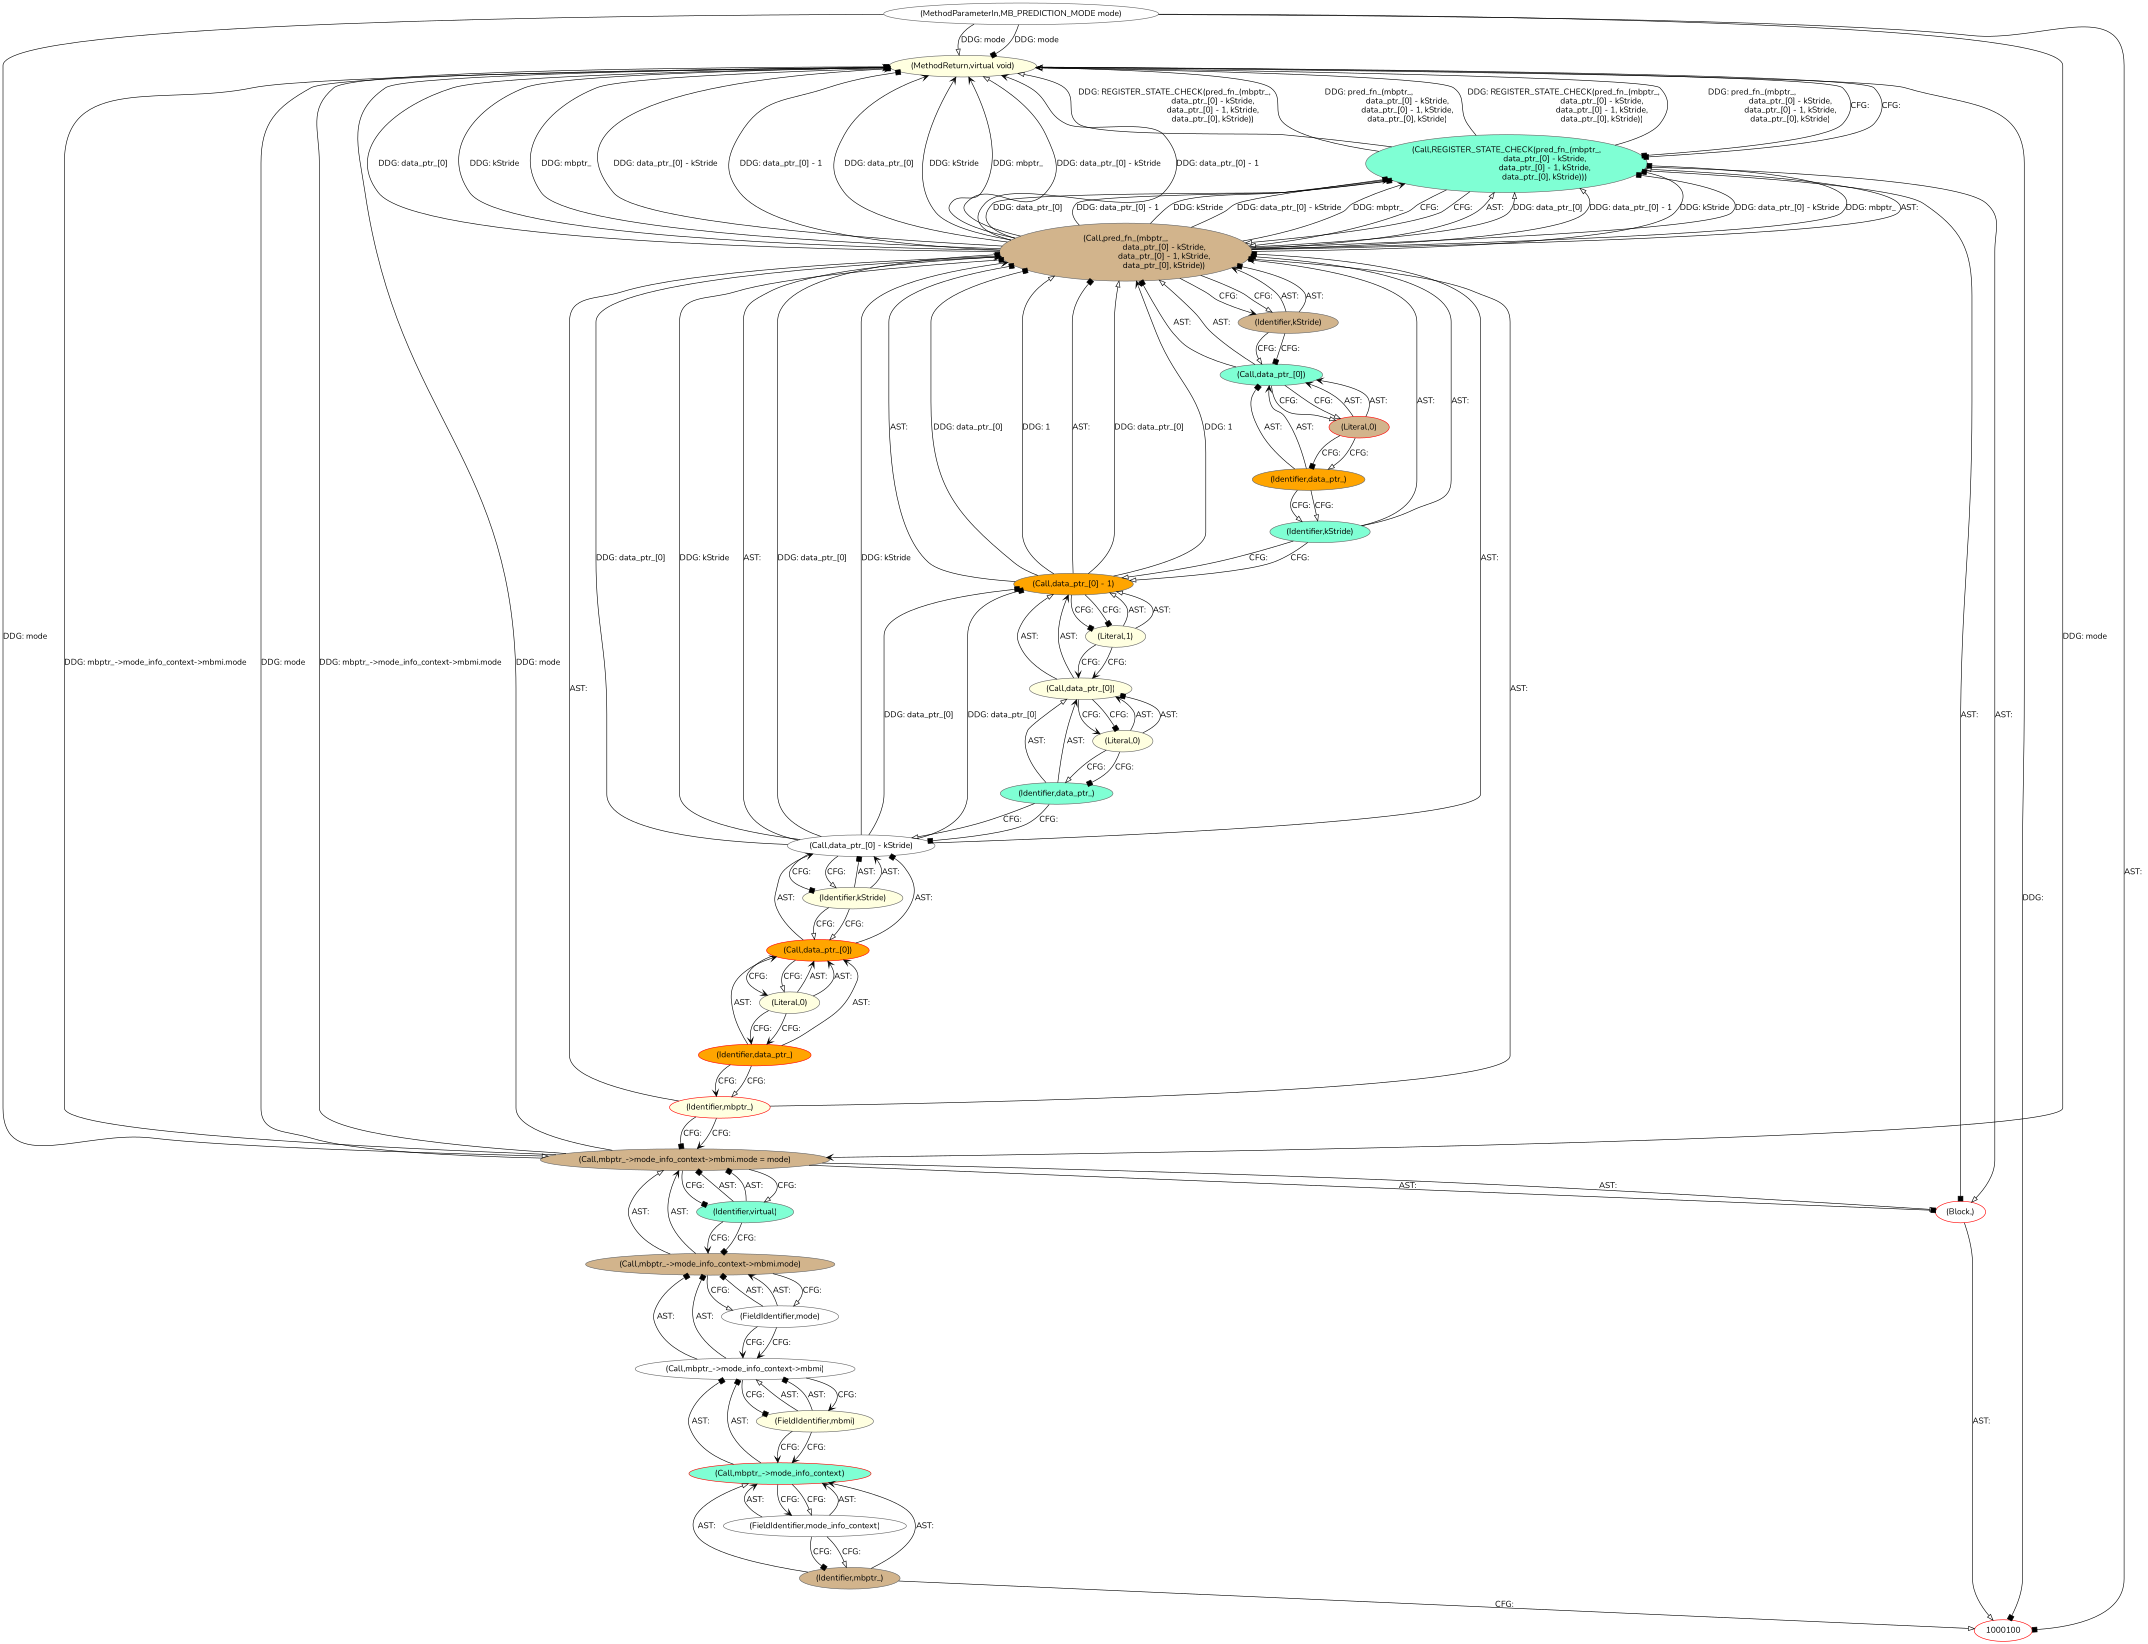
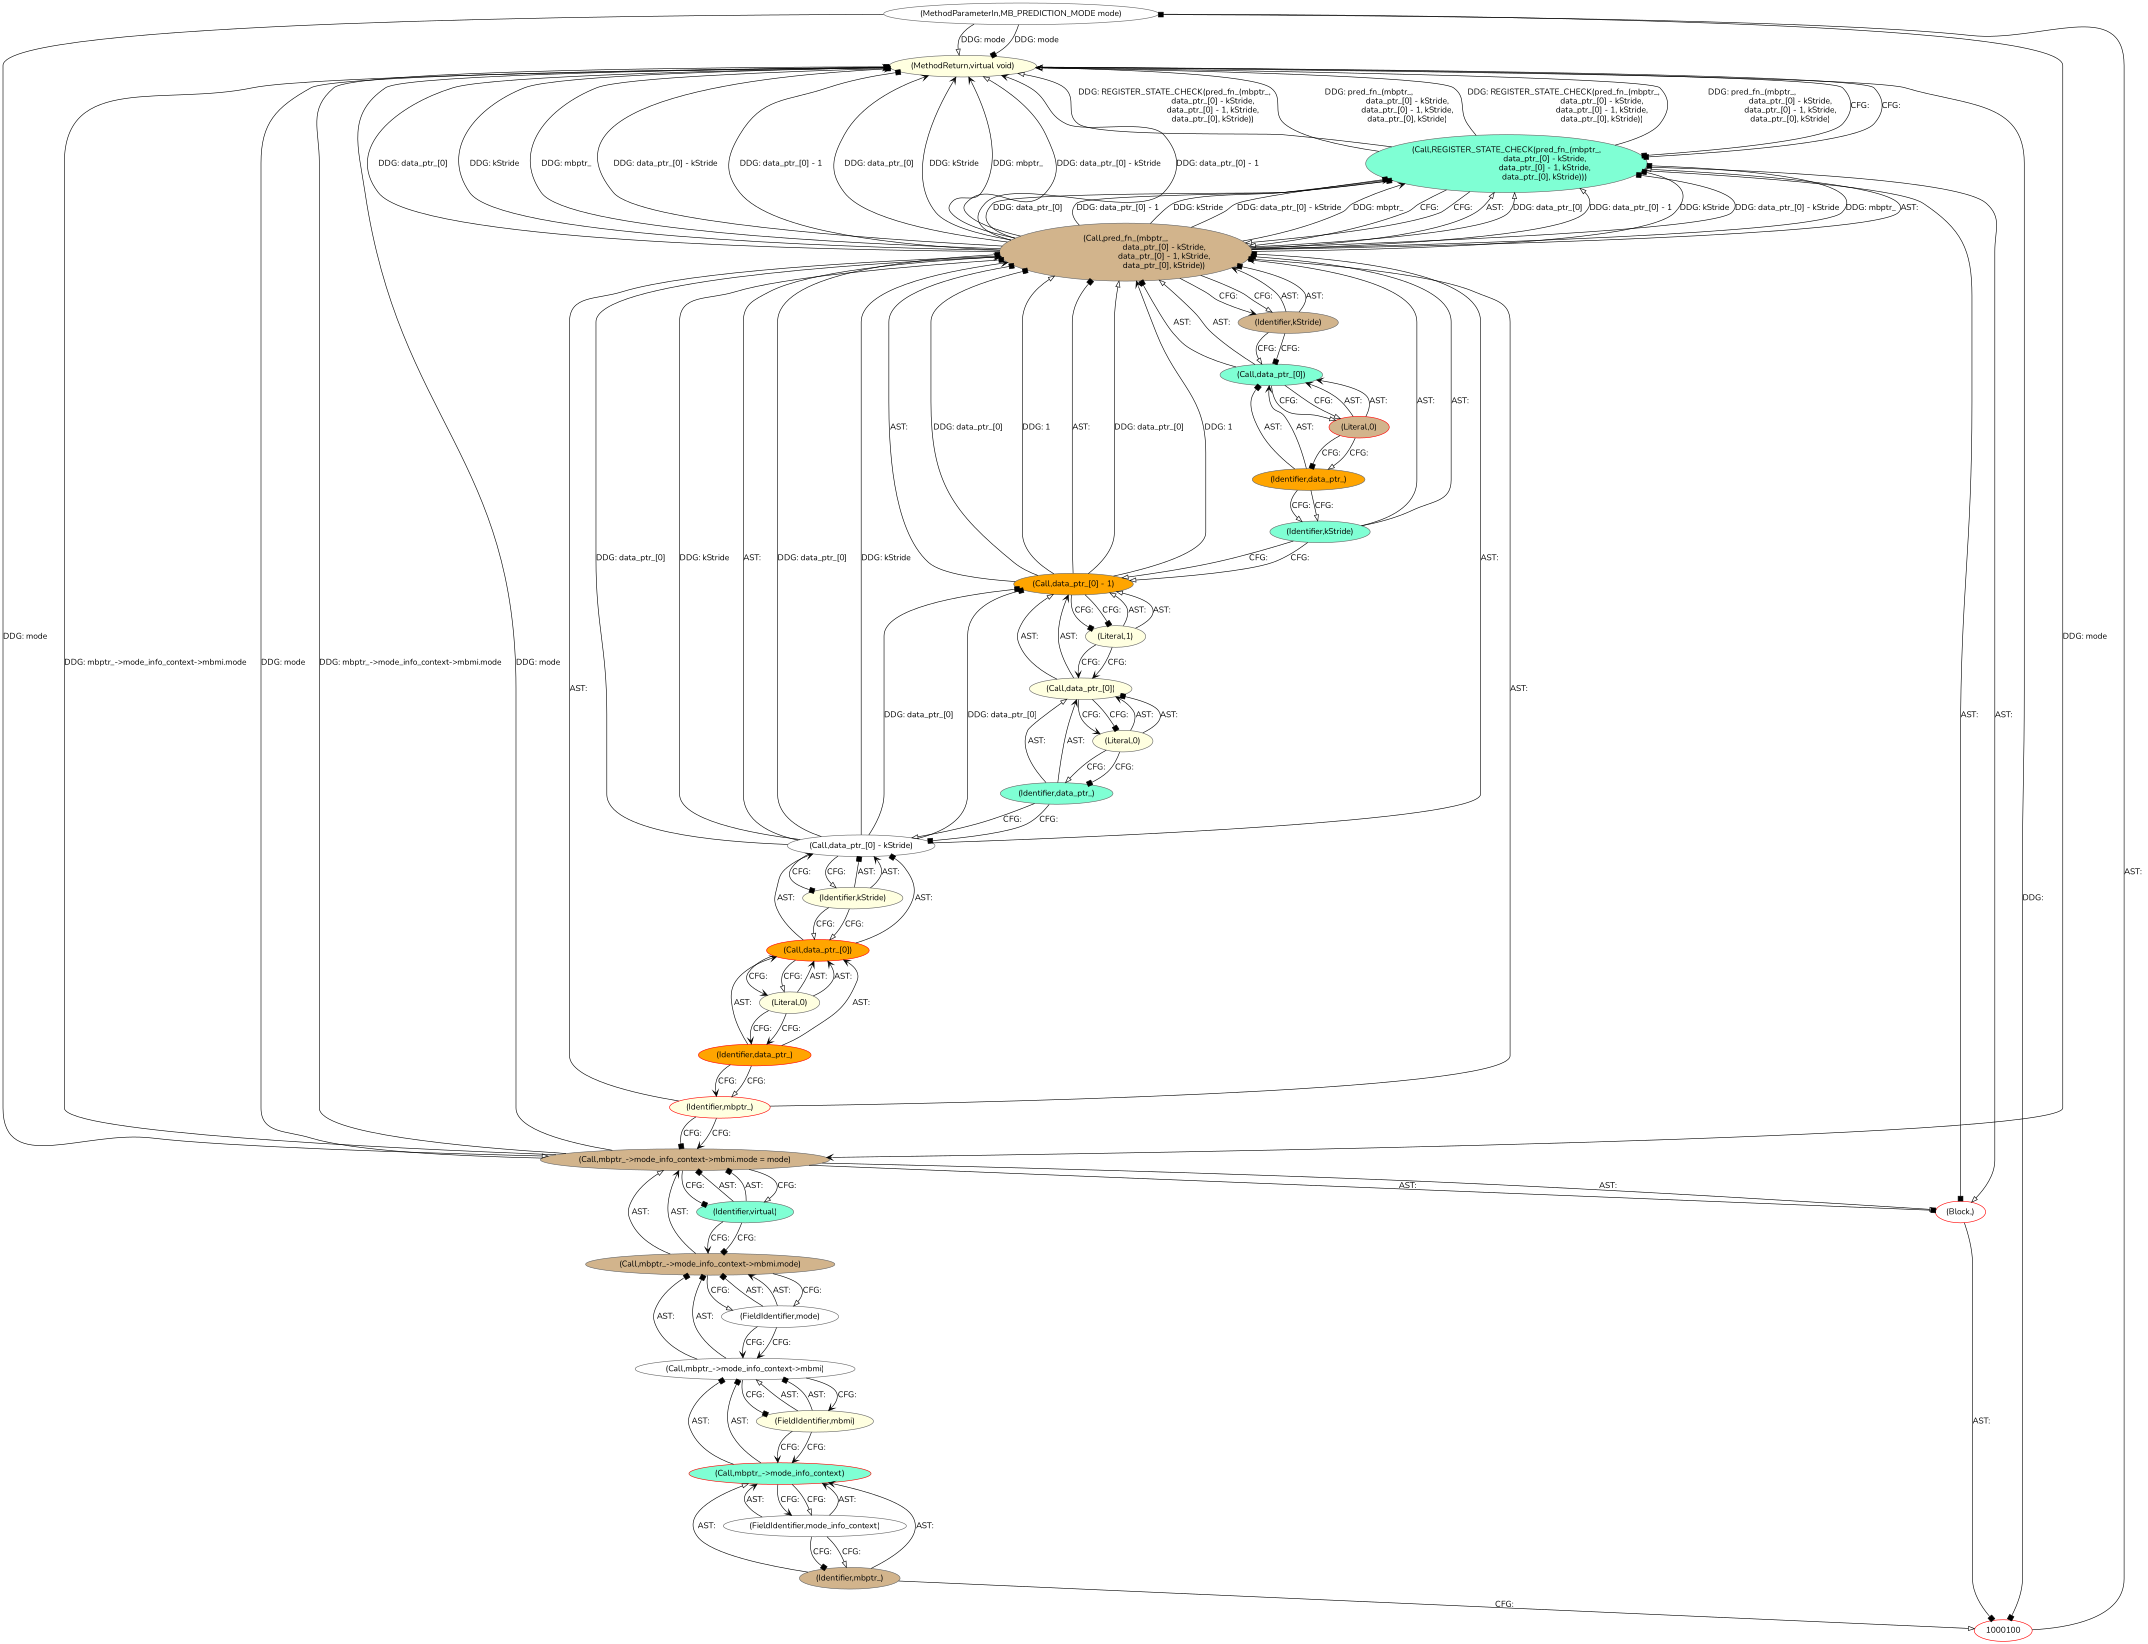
(2124, 382) -> (2124, 388)
(1973, 1421) -> (1973, 1421)
